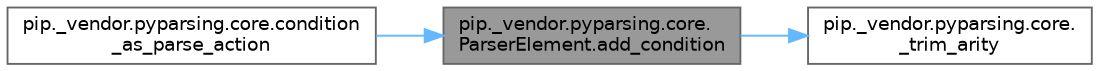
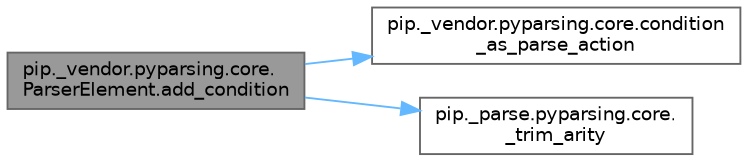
(400, 36) -> (329, 61)
(950, 36) -> (556, 126)
